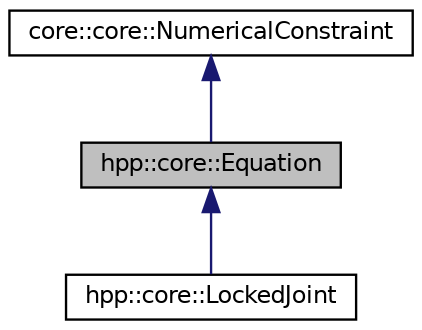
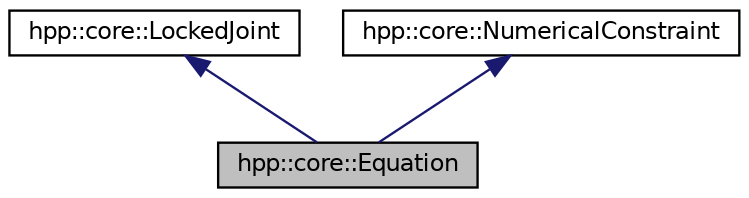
(211, 33) -> (541, 33)
(211, 243) -> (261, 106)
